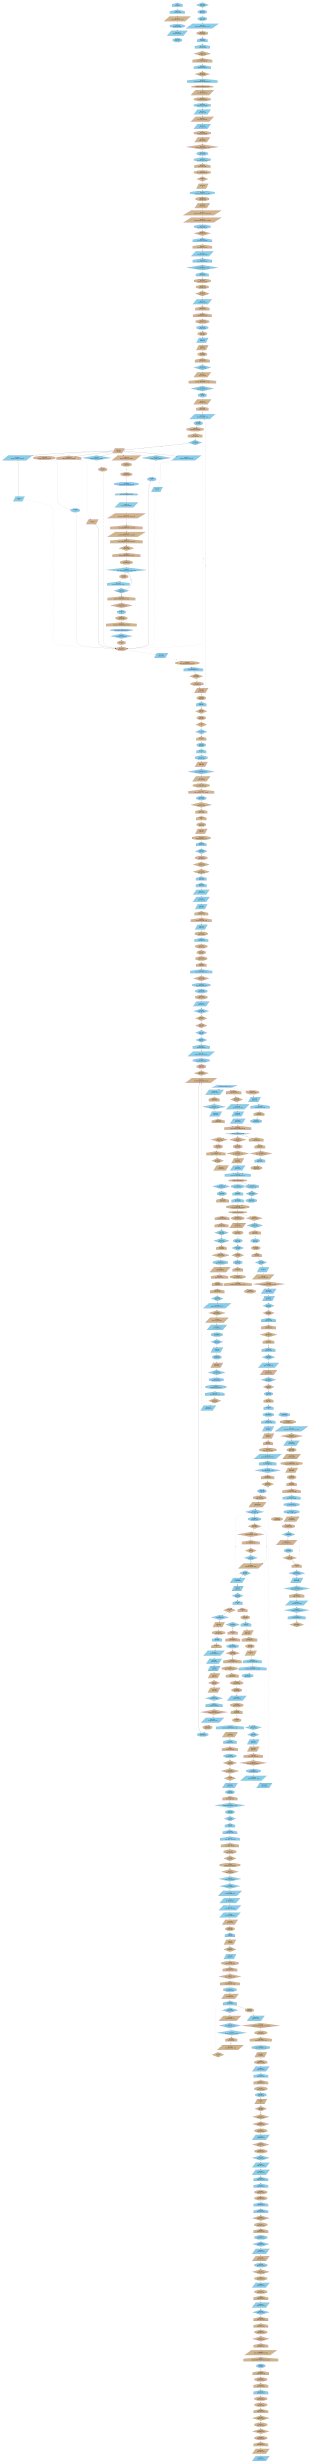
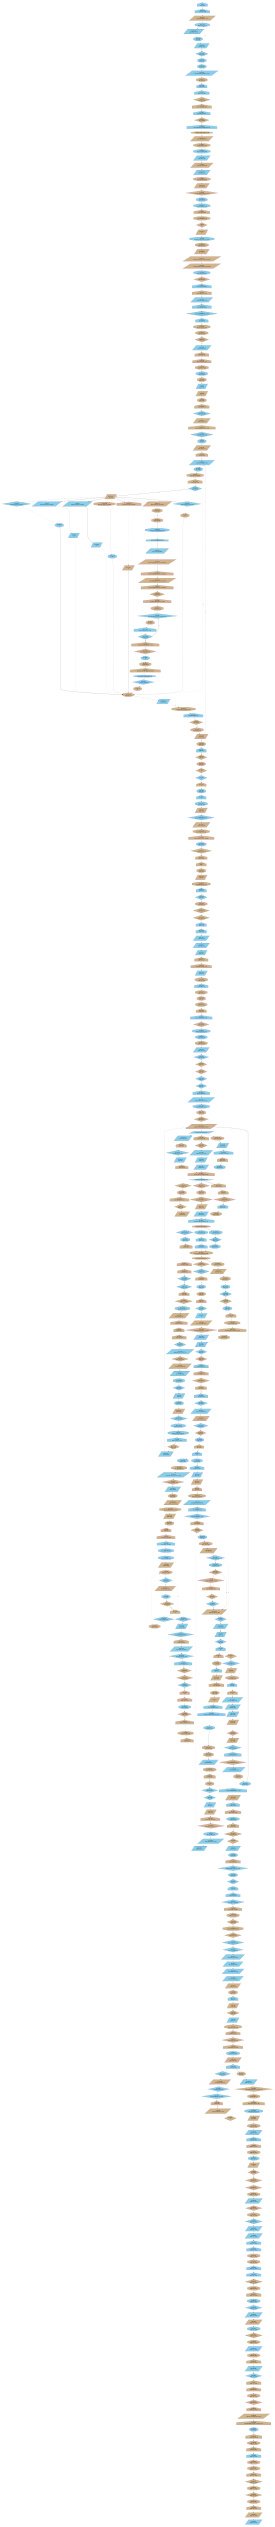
none -> (202, 46)
none -> (164, 1619)
none -> (185, 1678)
(230, 1763) -> (233, 1826)
(230, 1839) -> (233, 1902)
